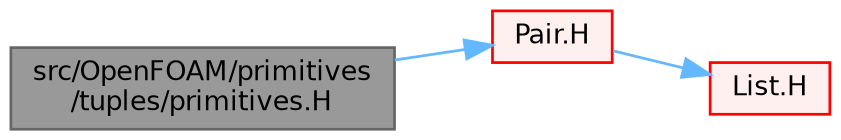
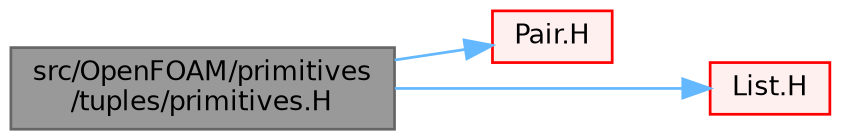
(648, 59) -> (538, 88)
